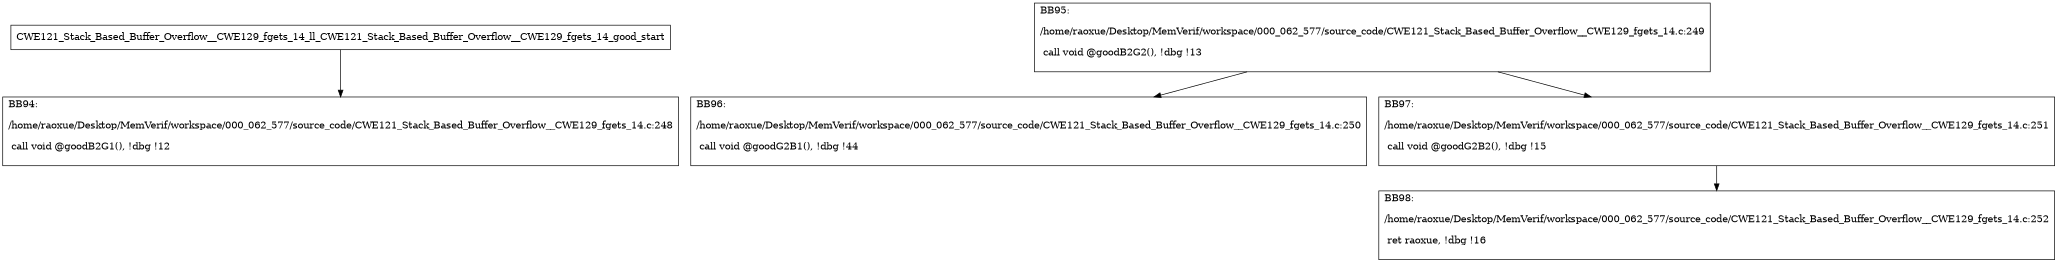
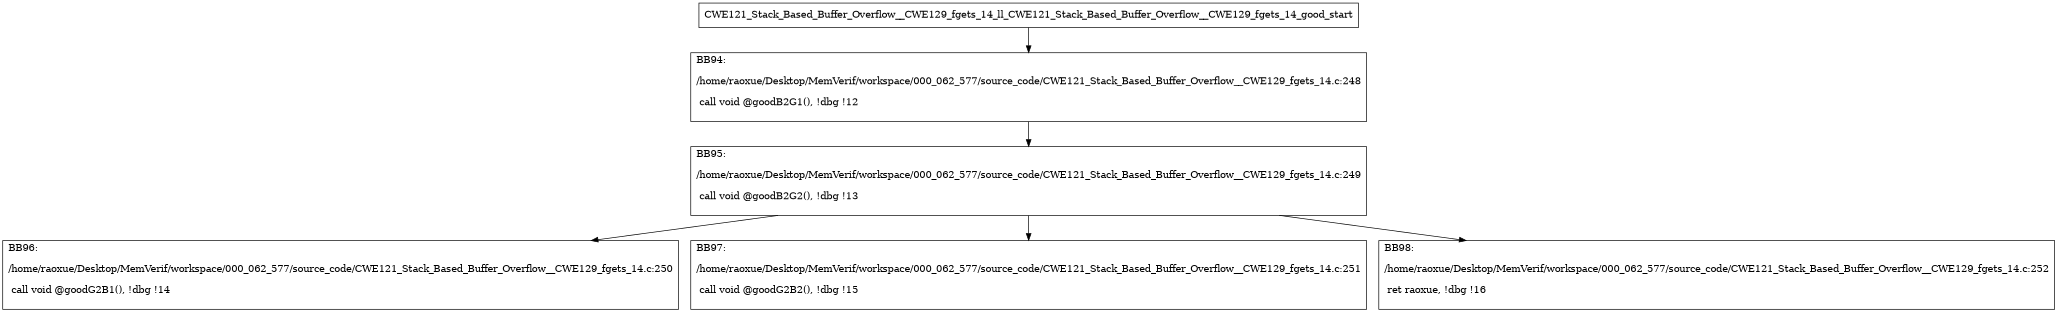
none -> (1029, 131)
(777, 147) -> (89, 290)
(1717, 175) -> (1369, 228)
